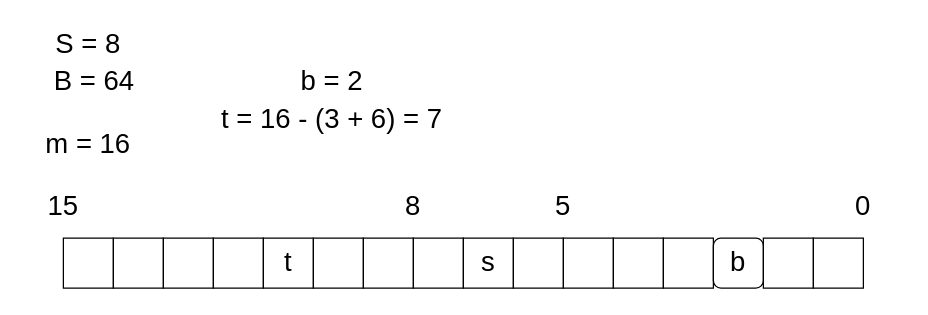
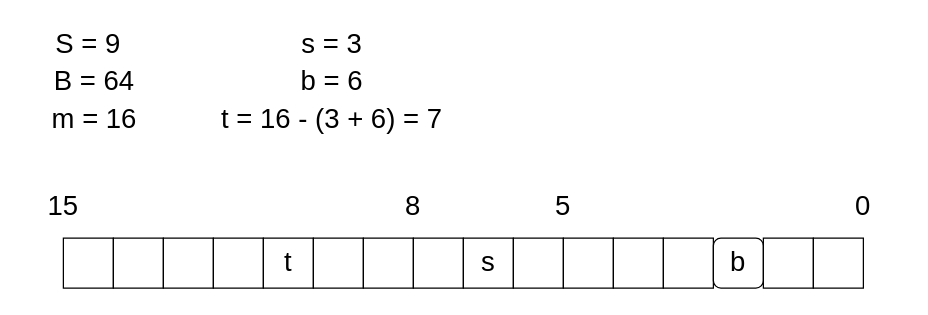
(88, 44) -> (88, 44)
none -> (332, 44)
(332, 82) -> (332, 82)
(88, 144) -> (94, 119)
